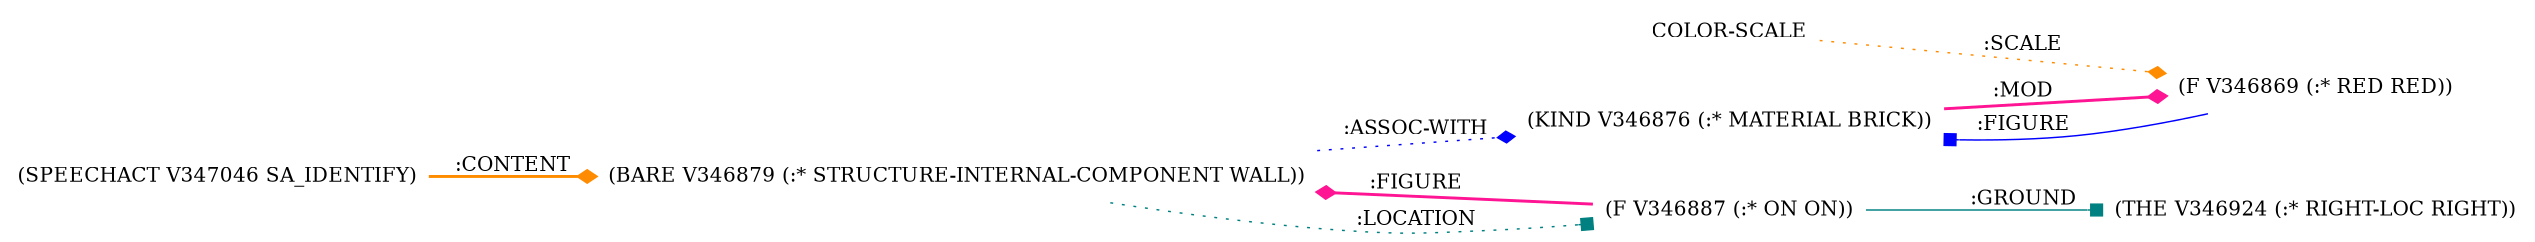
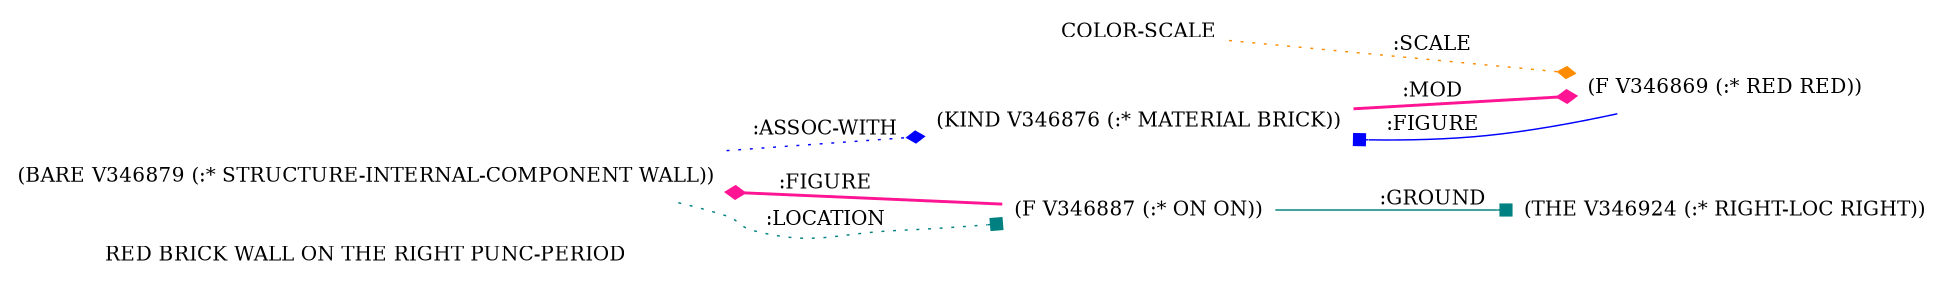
(217, 176) -> none
none -> (366, 255)
